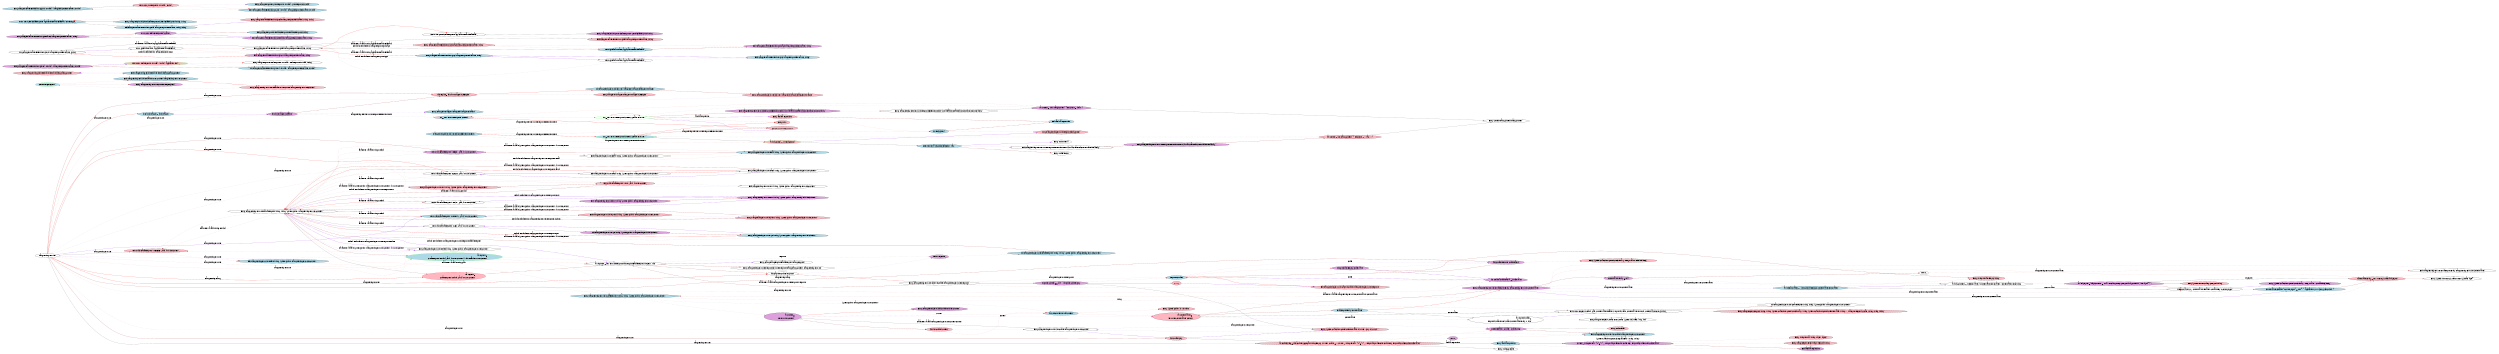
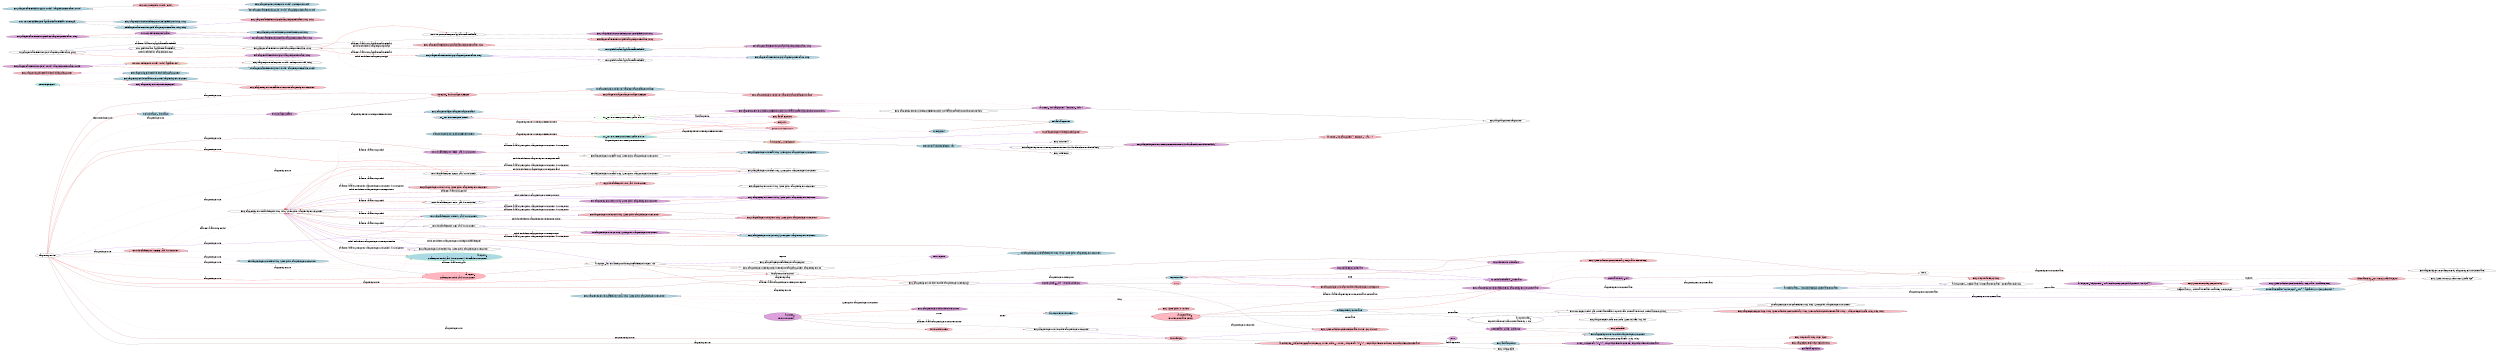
(103, 118) -> (103, 118)
(1506, 121) -> (1506, 121)
(213, 279) -> (213, 279)
(625, 338) -> (625, 338)
